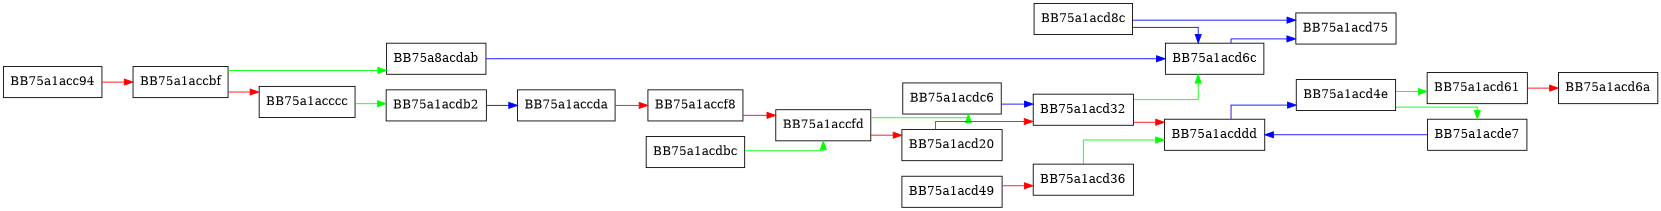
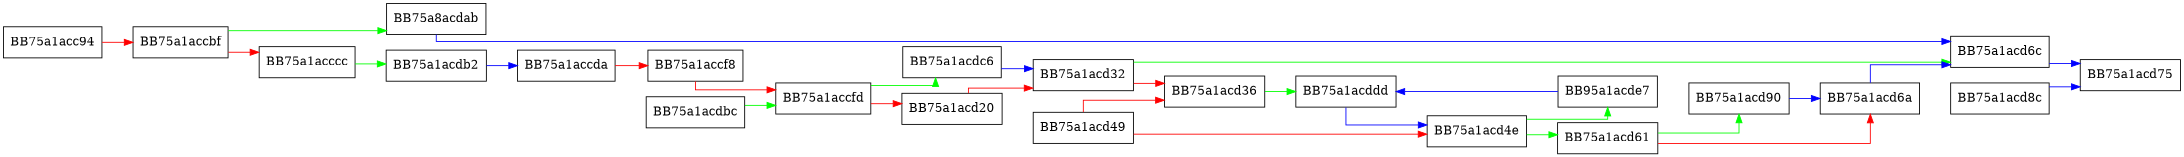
(1169, 27) -> (1897, 65)
none -> (1739, 98)
(1145, 122) -> (1145, 83)
none -> (1276, 134)
(1477, 135) -> (1608, 92)
